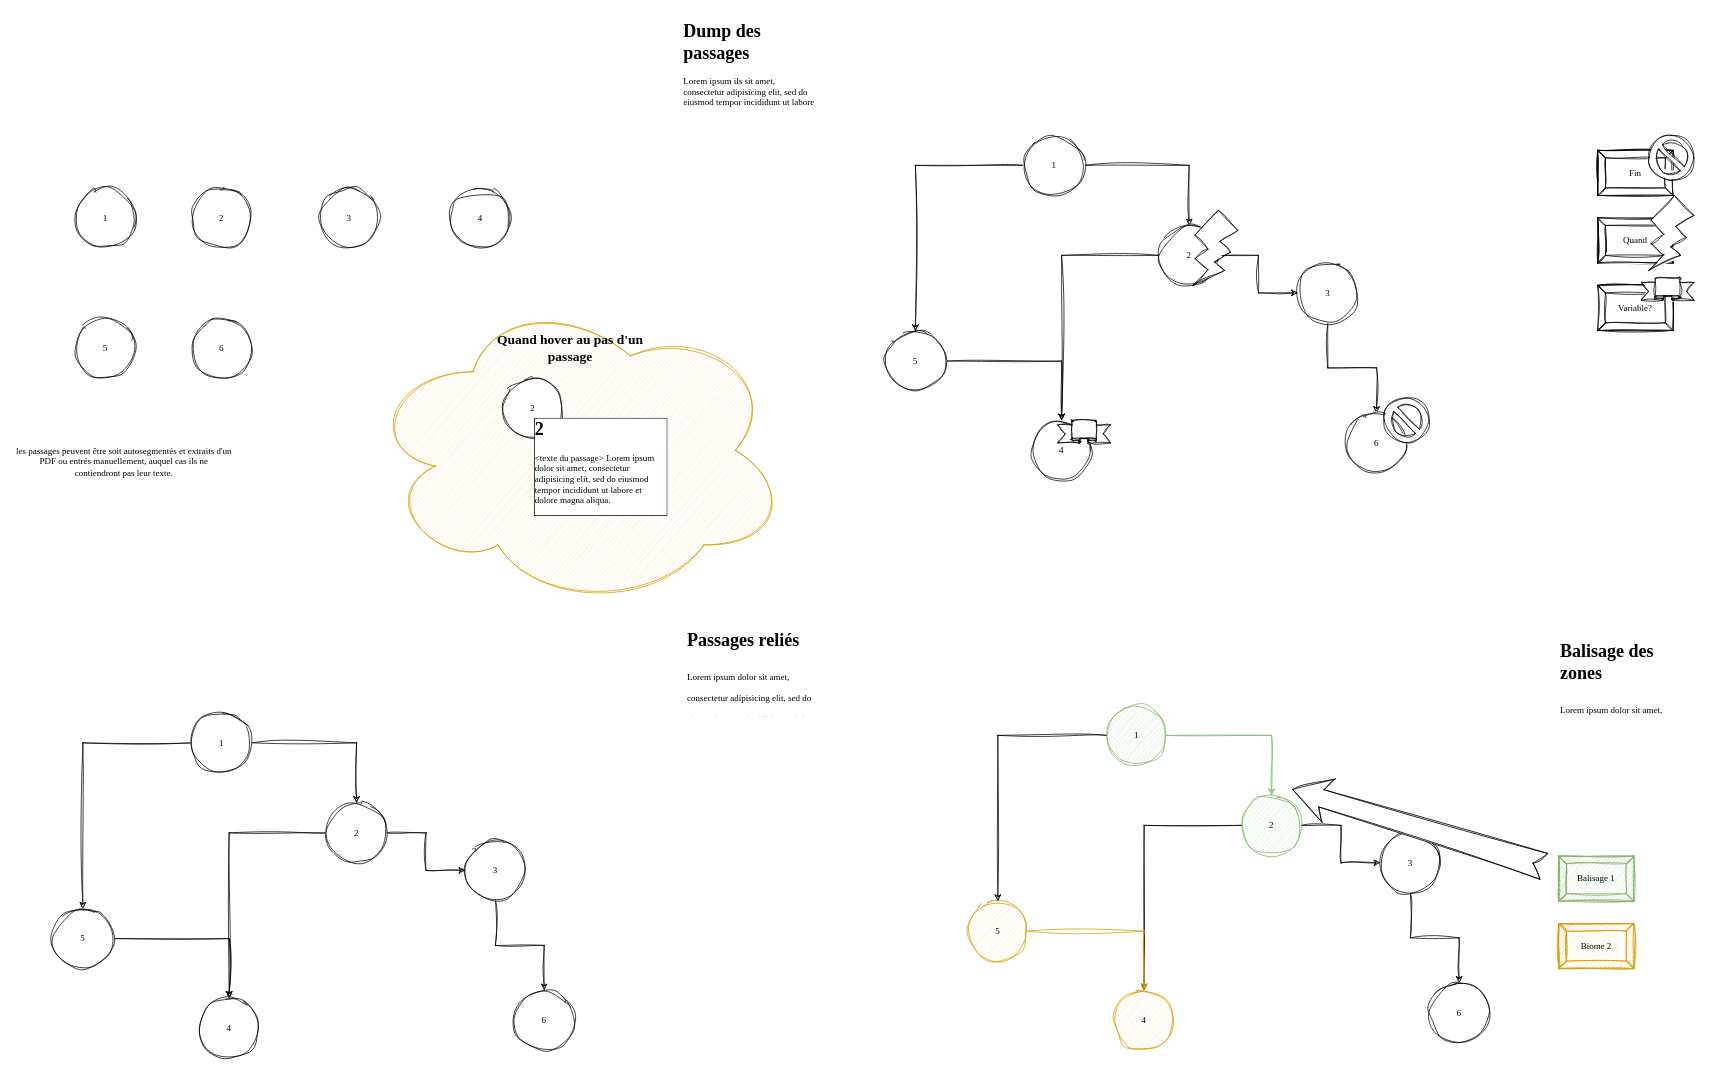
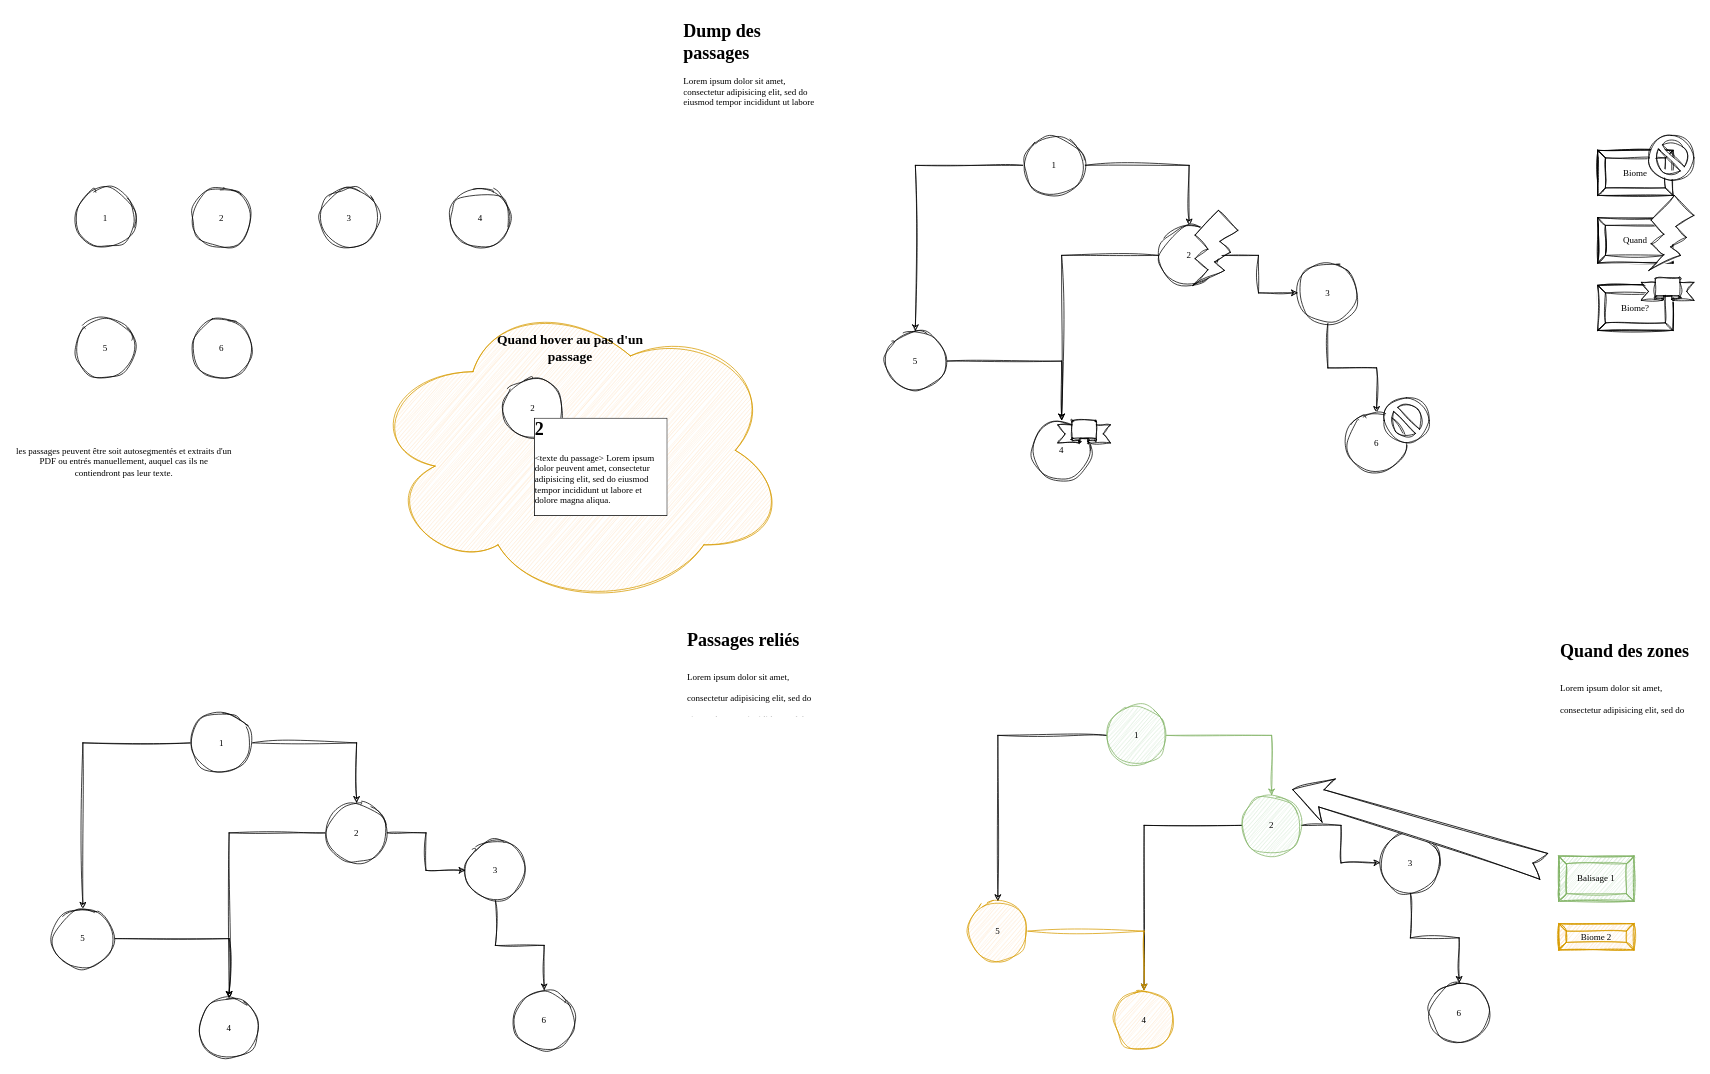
(750, 48) -> (750, 53)
(1635, 173) -> (1635, 173)
(1635, 308) -> (1635, 308)
(601, 451) -> (601, 451)
(1627, 668) -> (1627, 668)
(1596, 946) -> (1596, 937)
